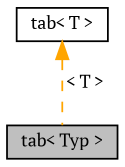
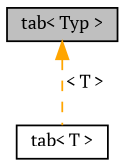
(62, 92) -> (62, 92)
